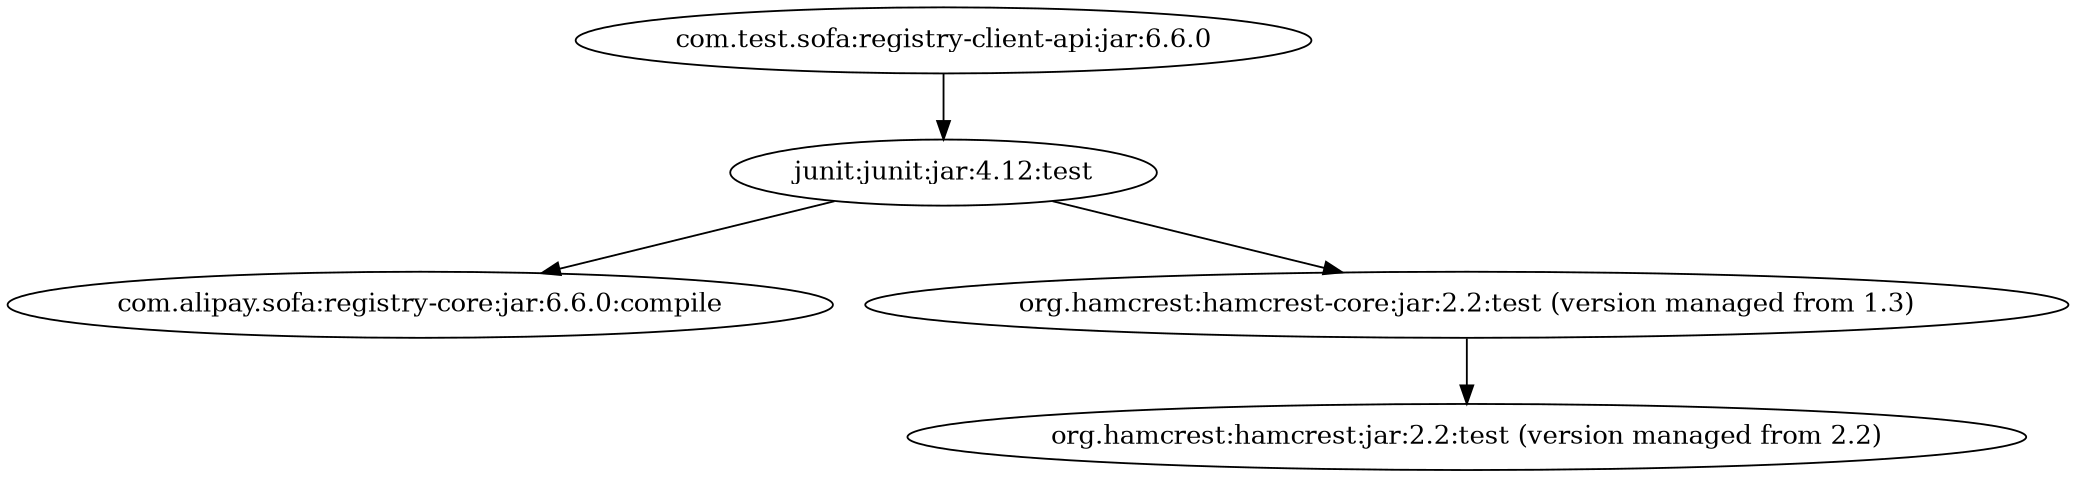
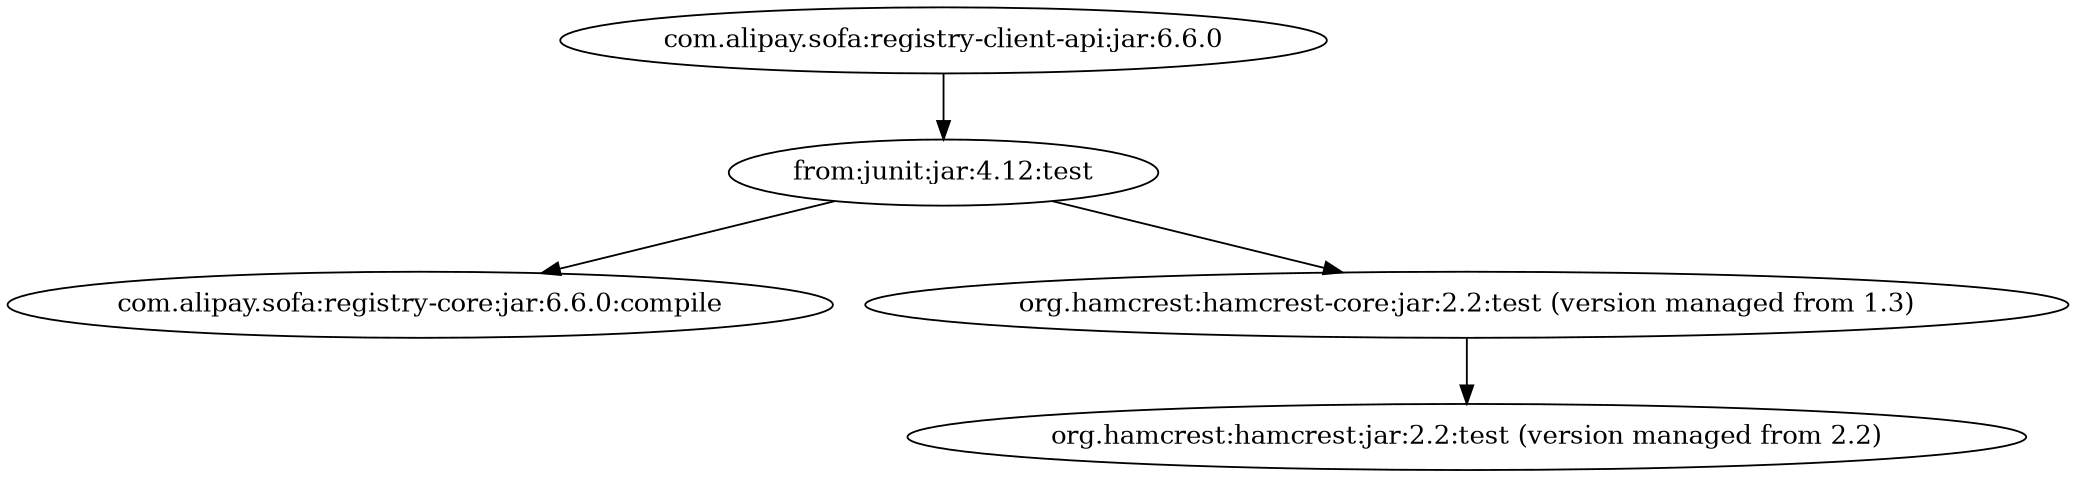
(944, 40) -> (944, 40)
(944, 173) -> (944, 173)
